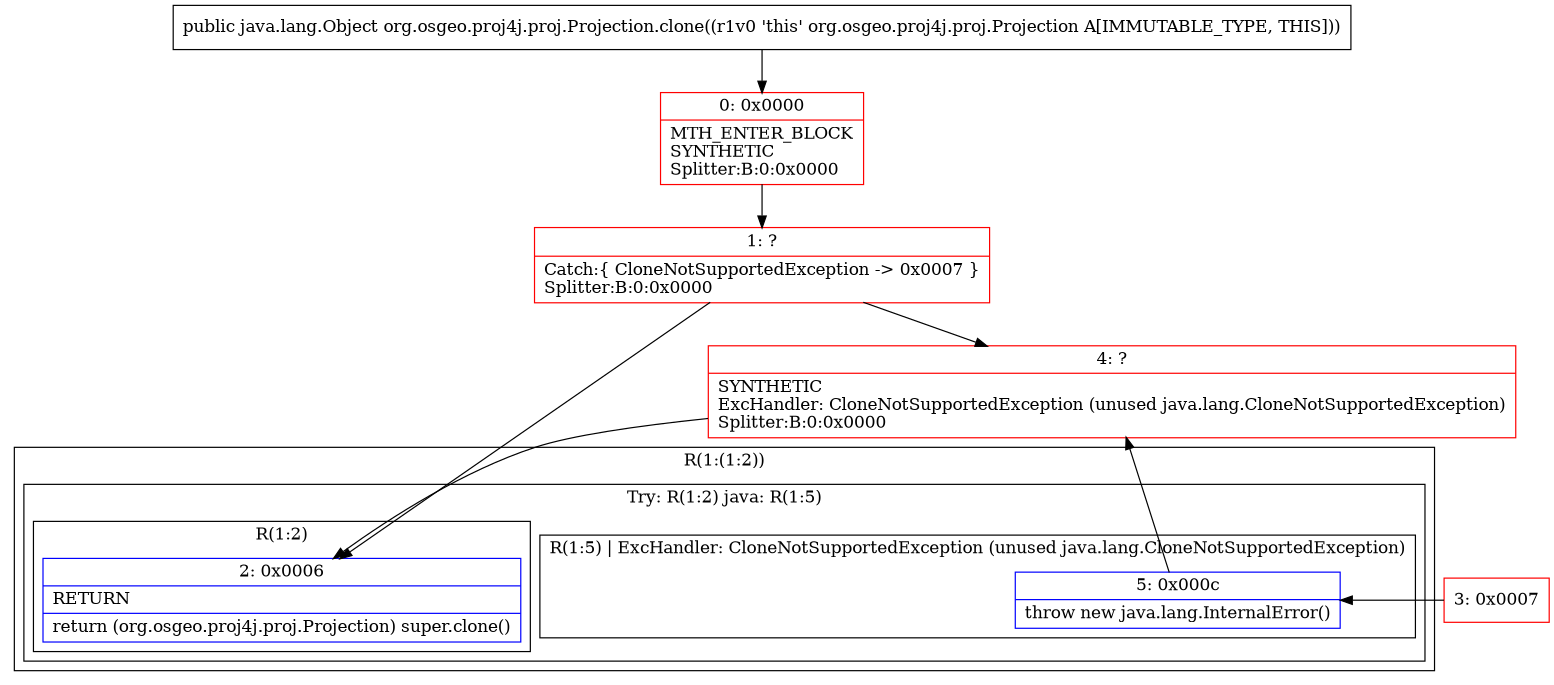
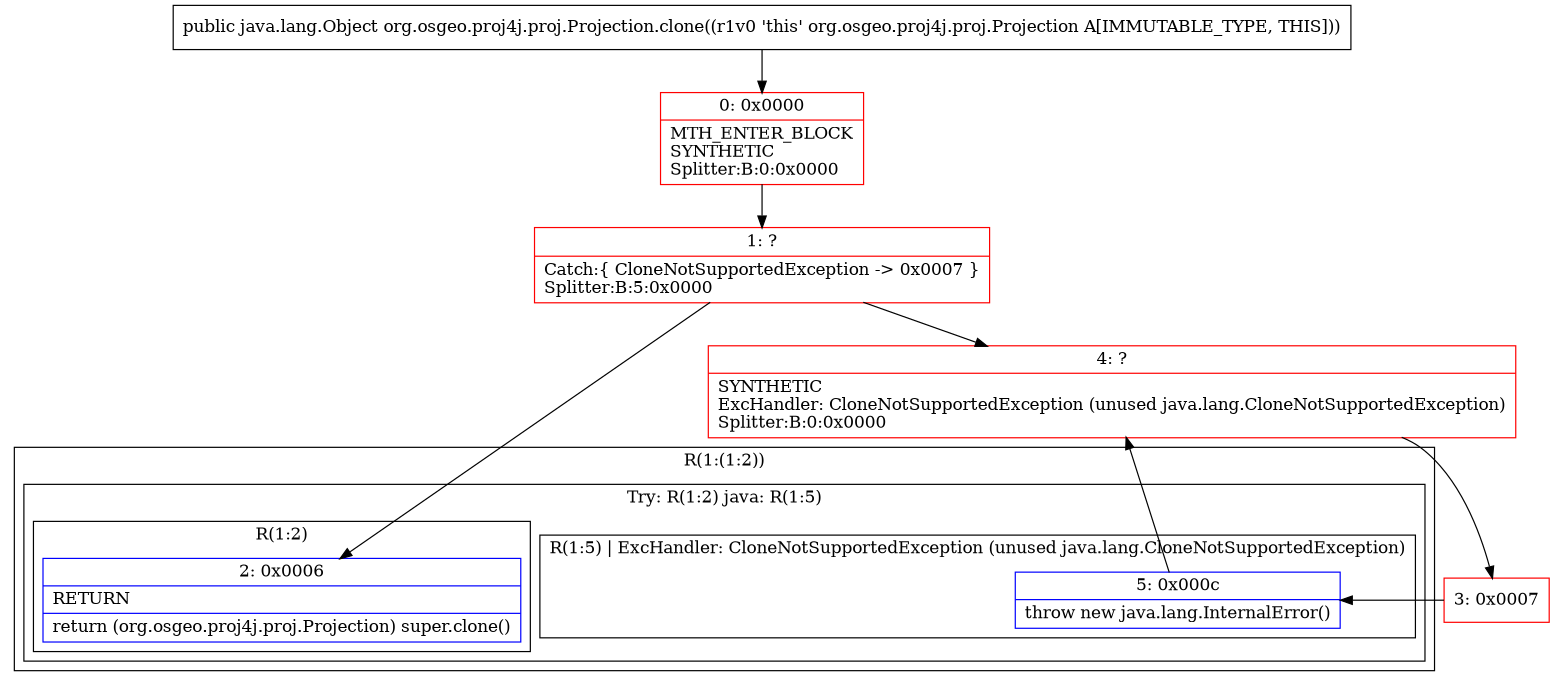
(629, 288) -> (629, 288)
(515, 455) -> (1459, 492)
